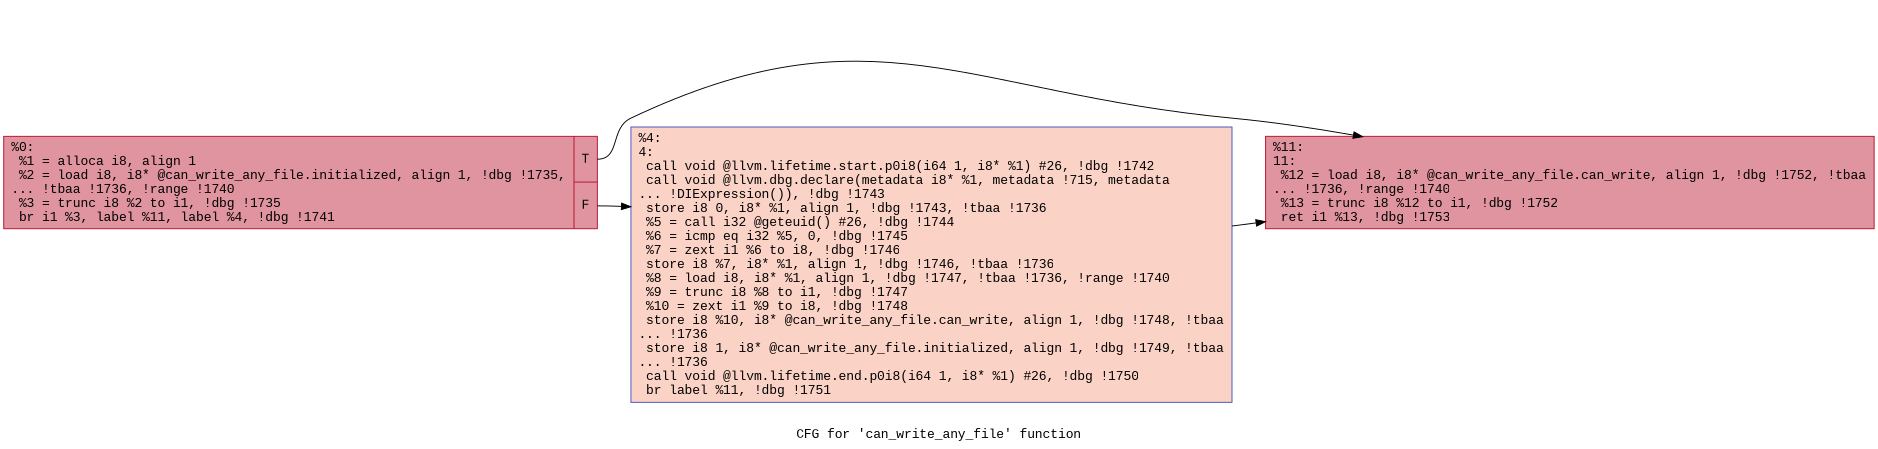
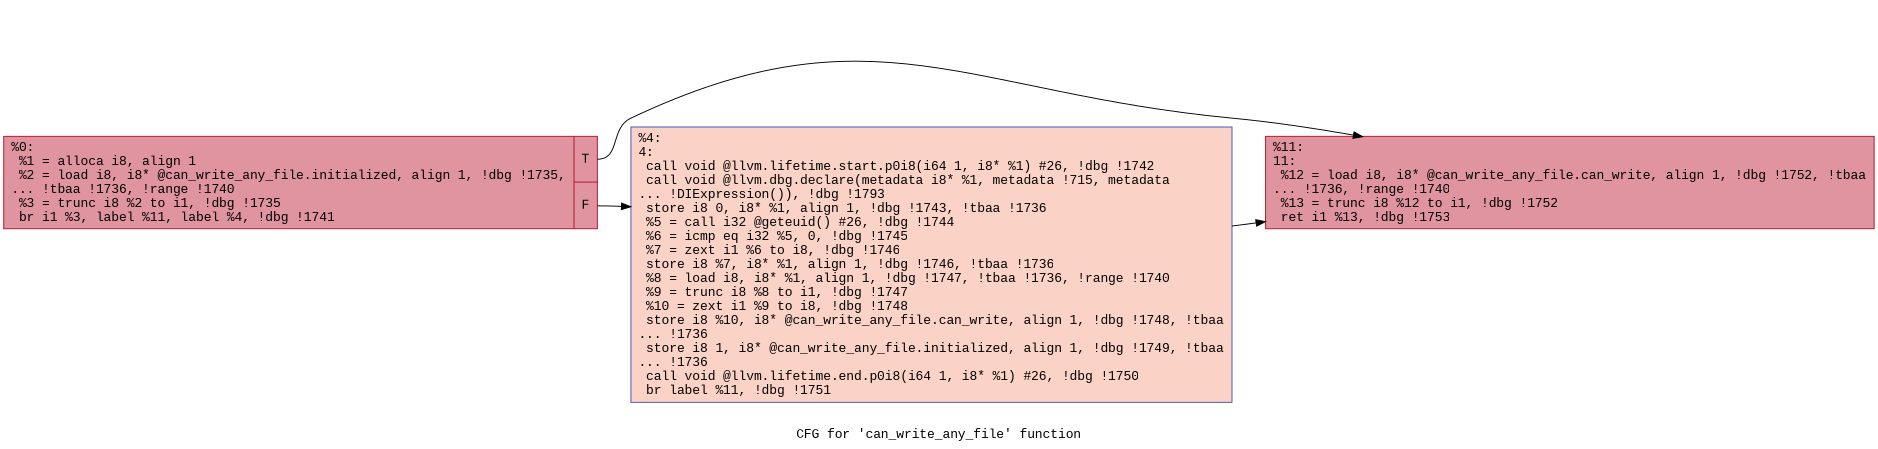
(762, 194) -> (762, 194)
